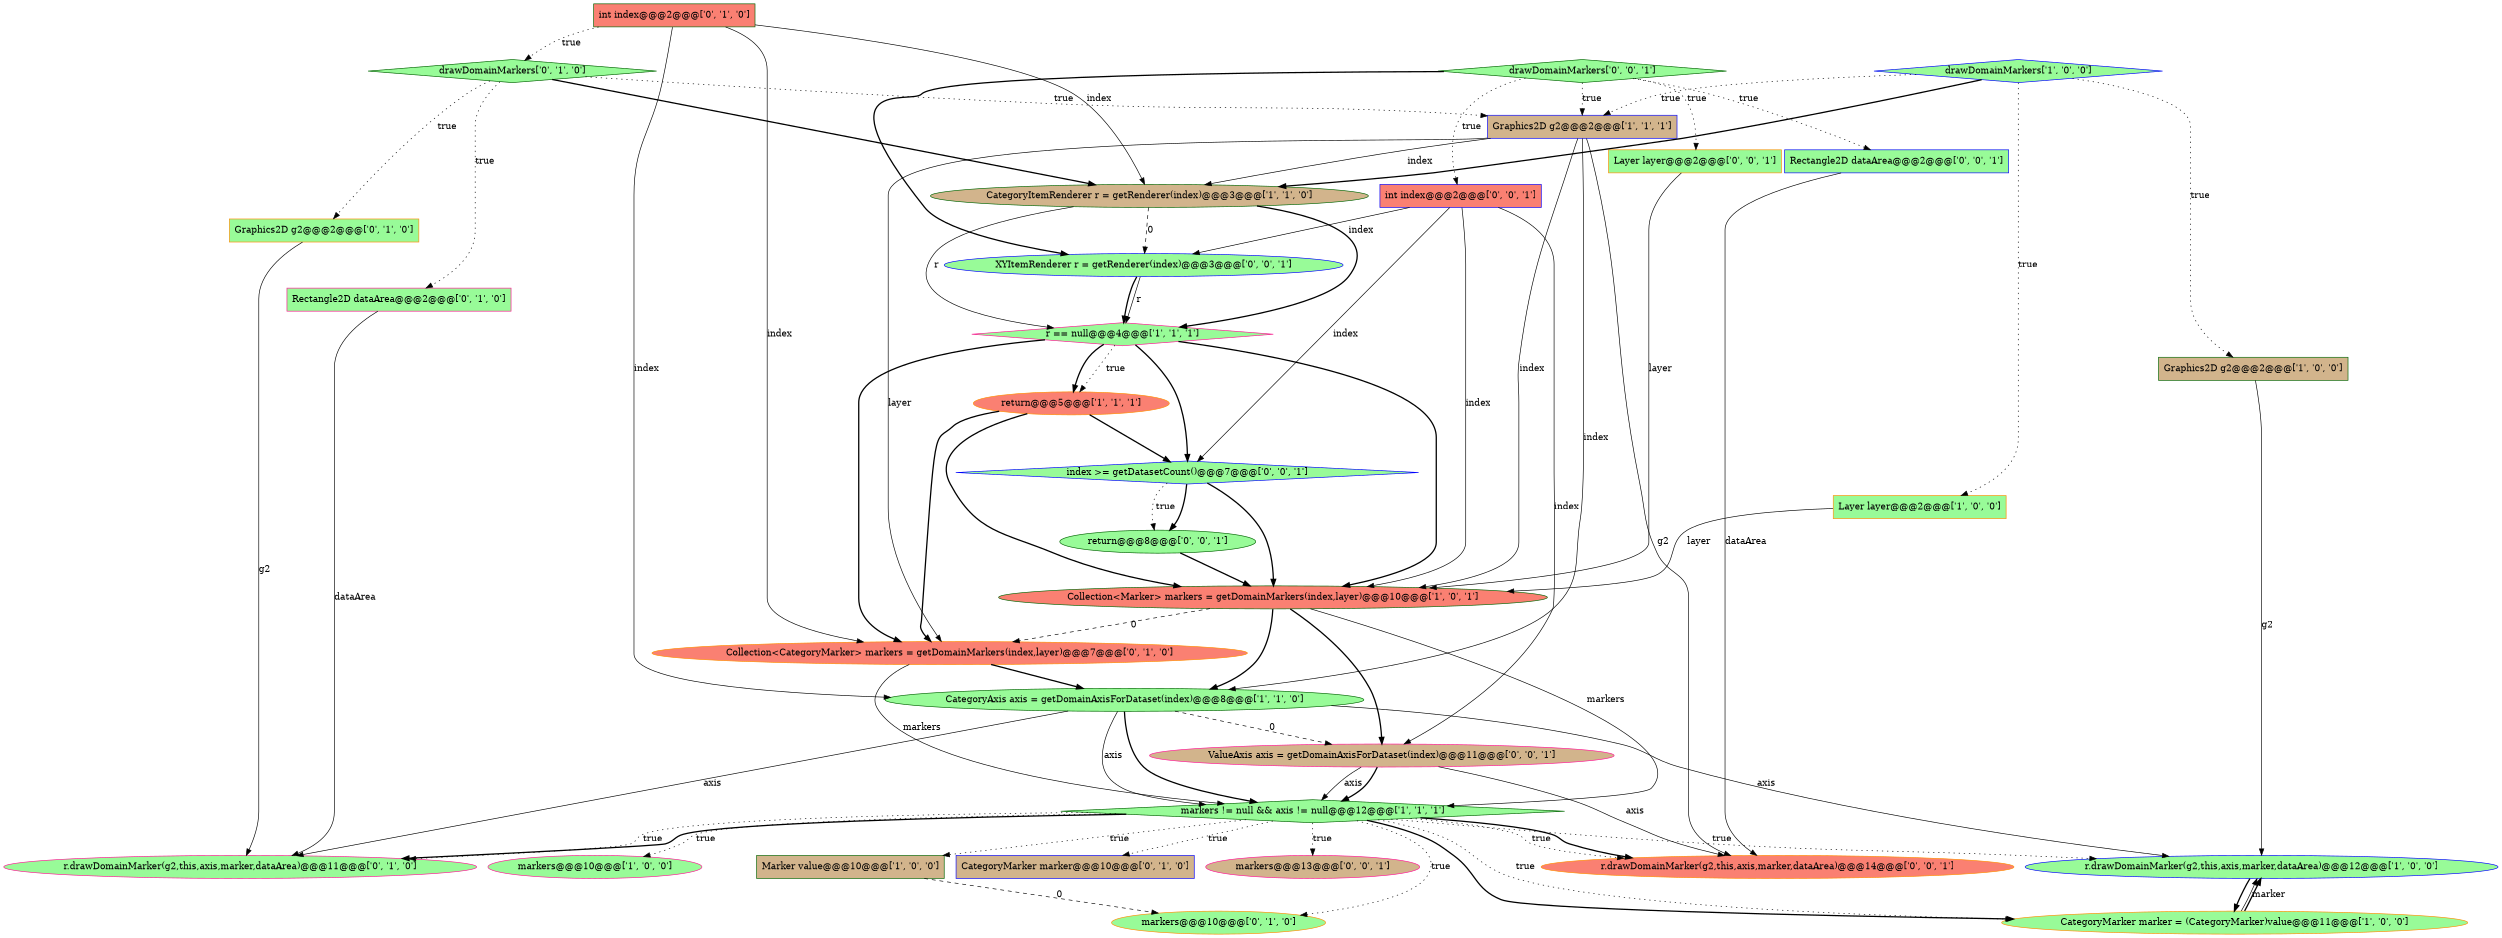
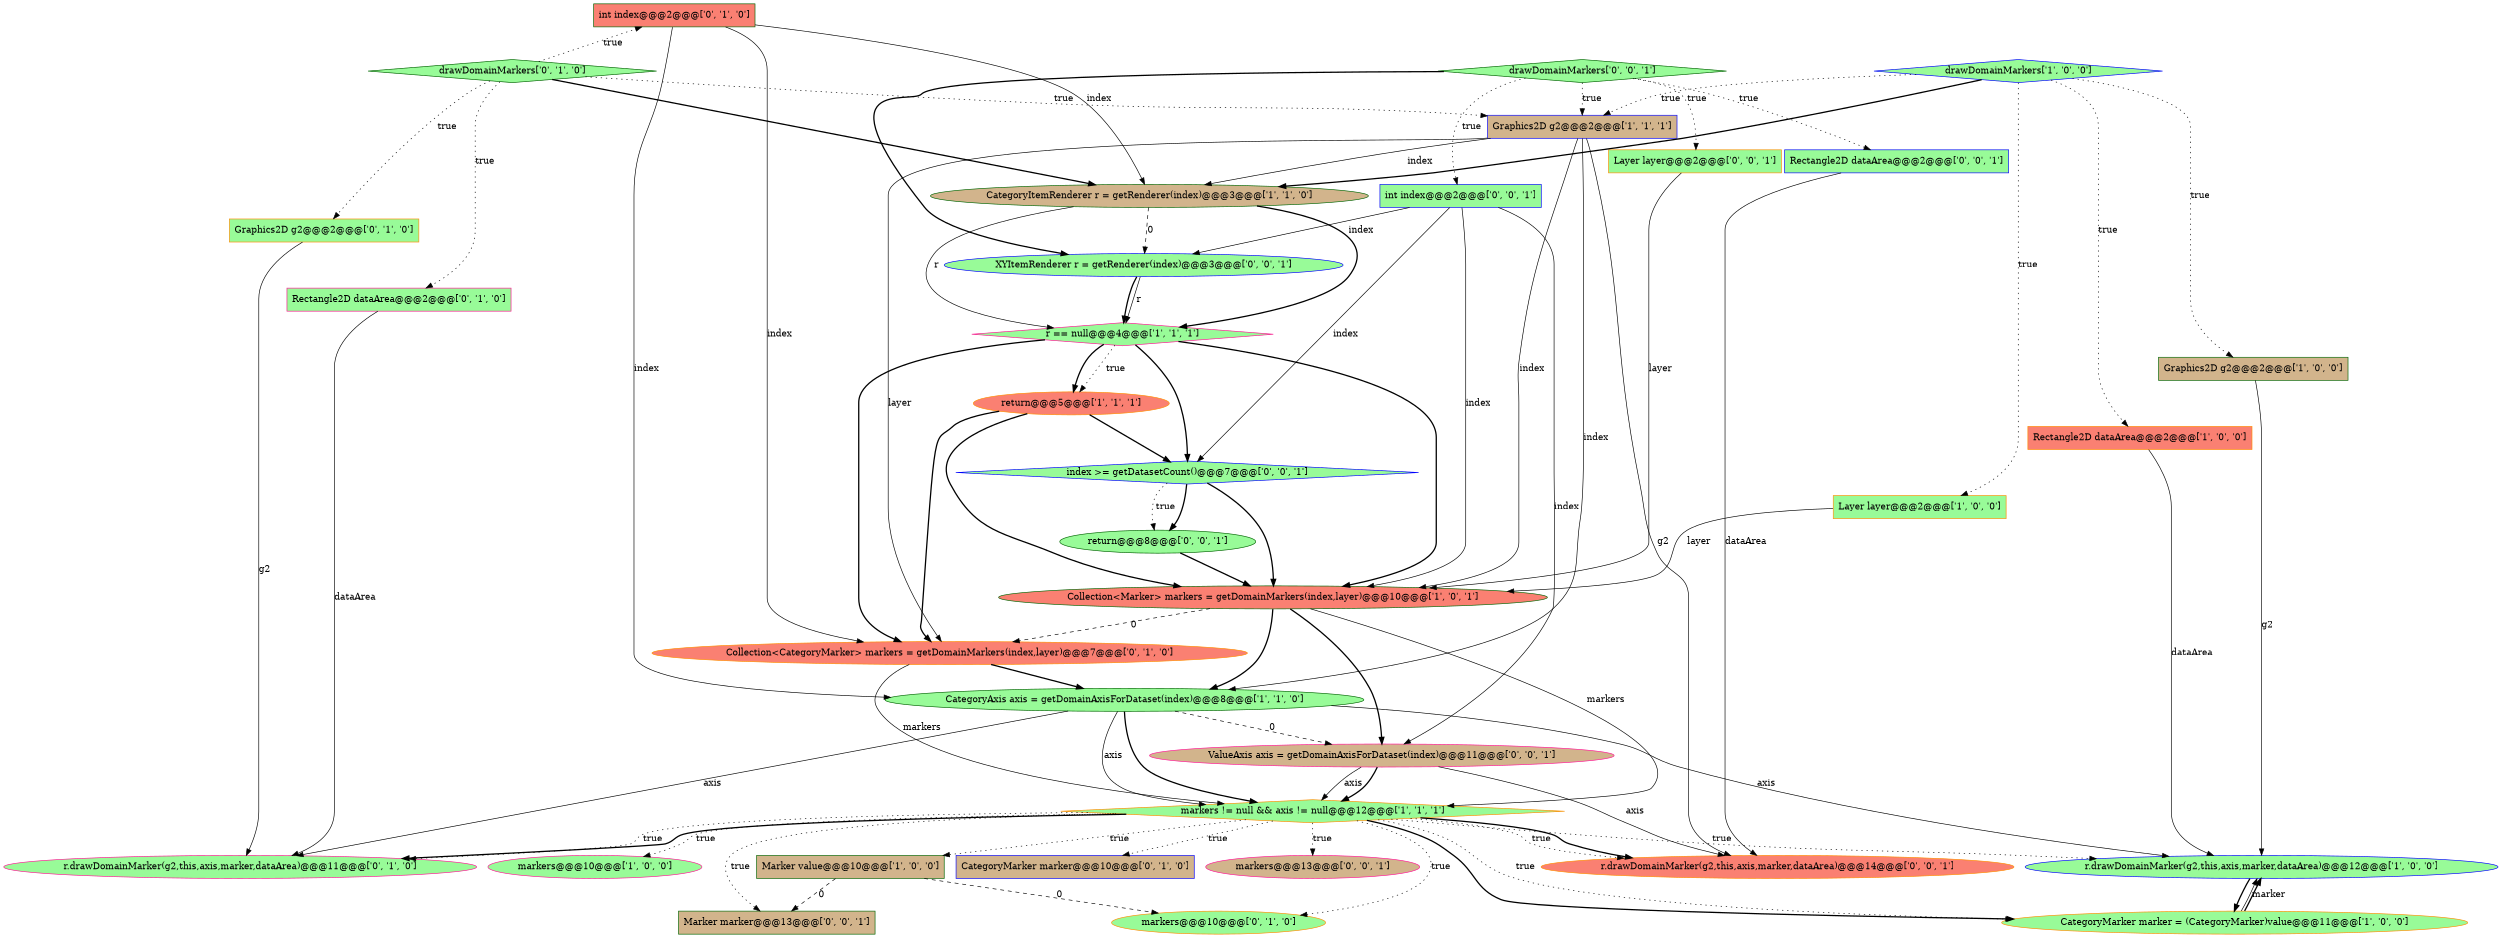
(563, 38) -> (587, 45)
(1461, 196) -> (1461, 196)
none -> (2140, 438)
(1313, 811) -> (1313, 811)
none -> (777, 923)
